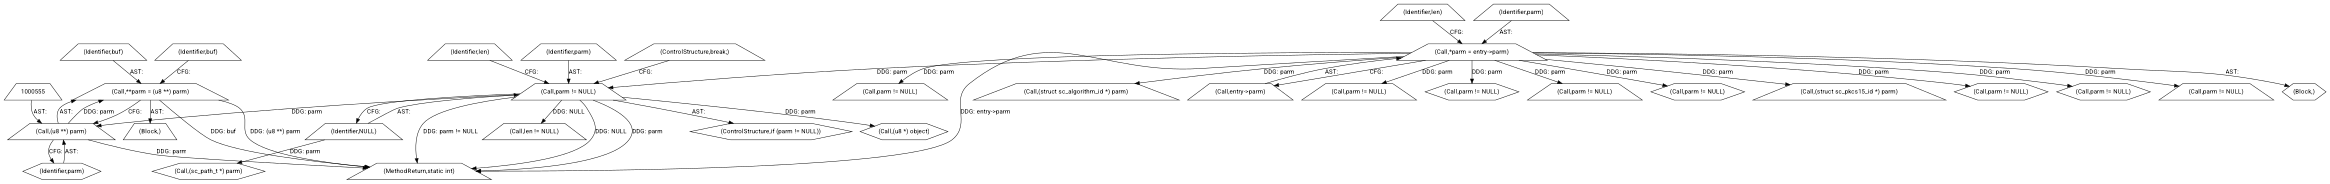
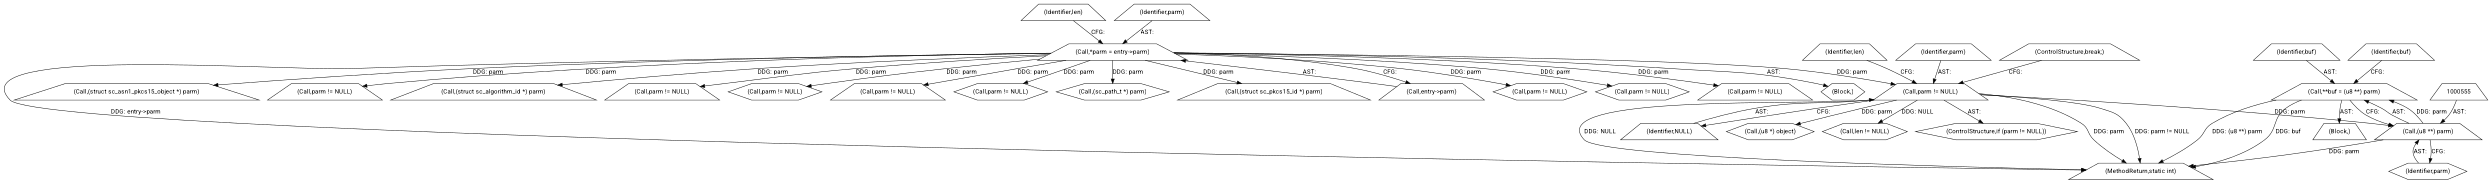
none -> (137, 92)
(151, 92) -> (2344, 92)
(534, 132) -> (1865, 132)
(283, 151) -> (1113, 70)
